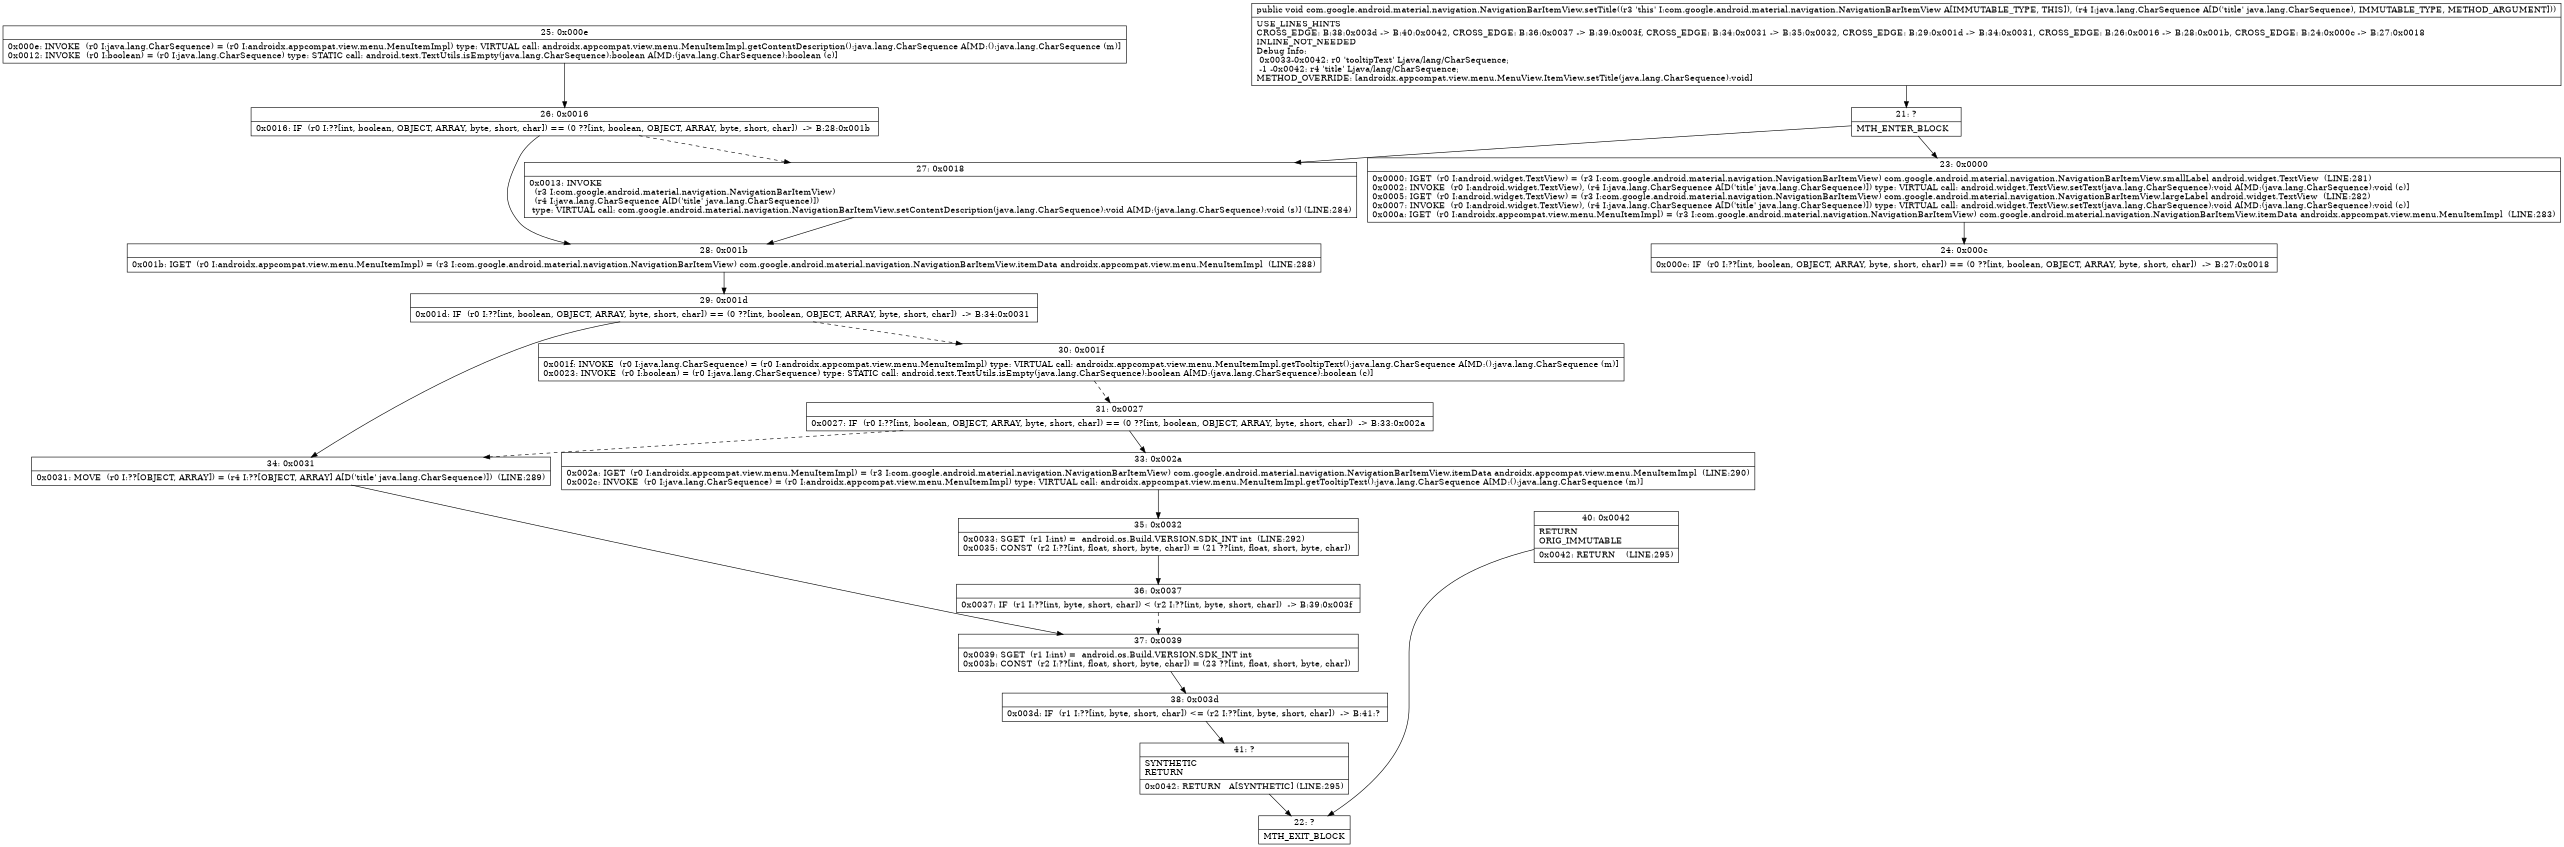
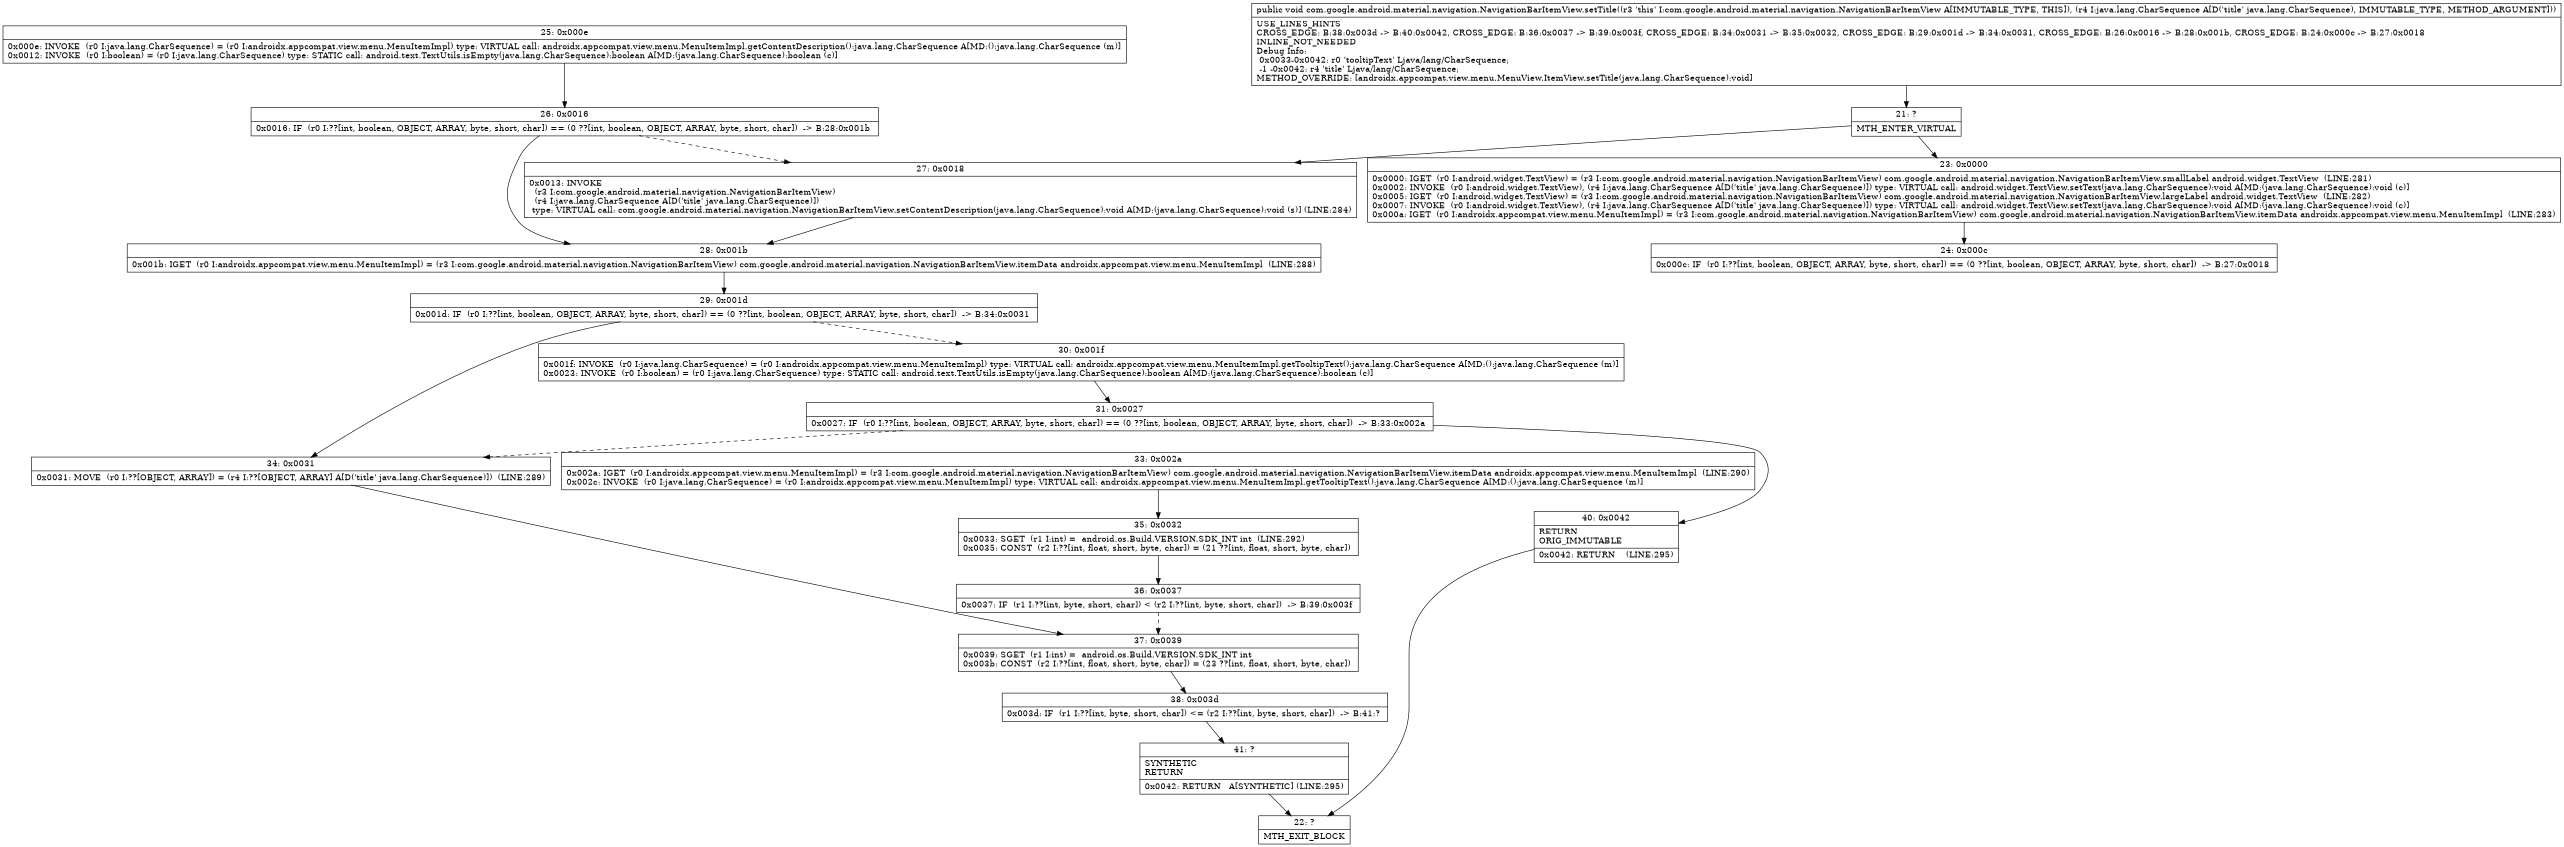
(1903, 129) -> (1906, 129)
(1100, 389) -> (1100, 389)
(1136, 439) -> (1660, 437)
